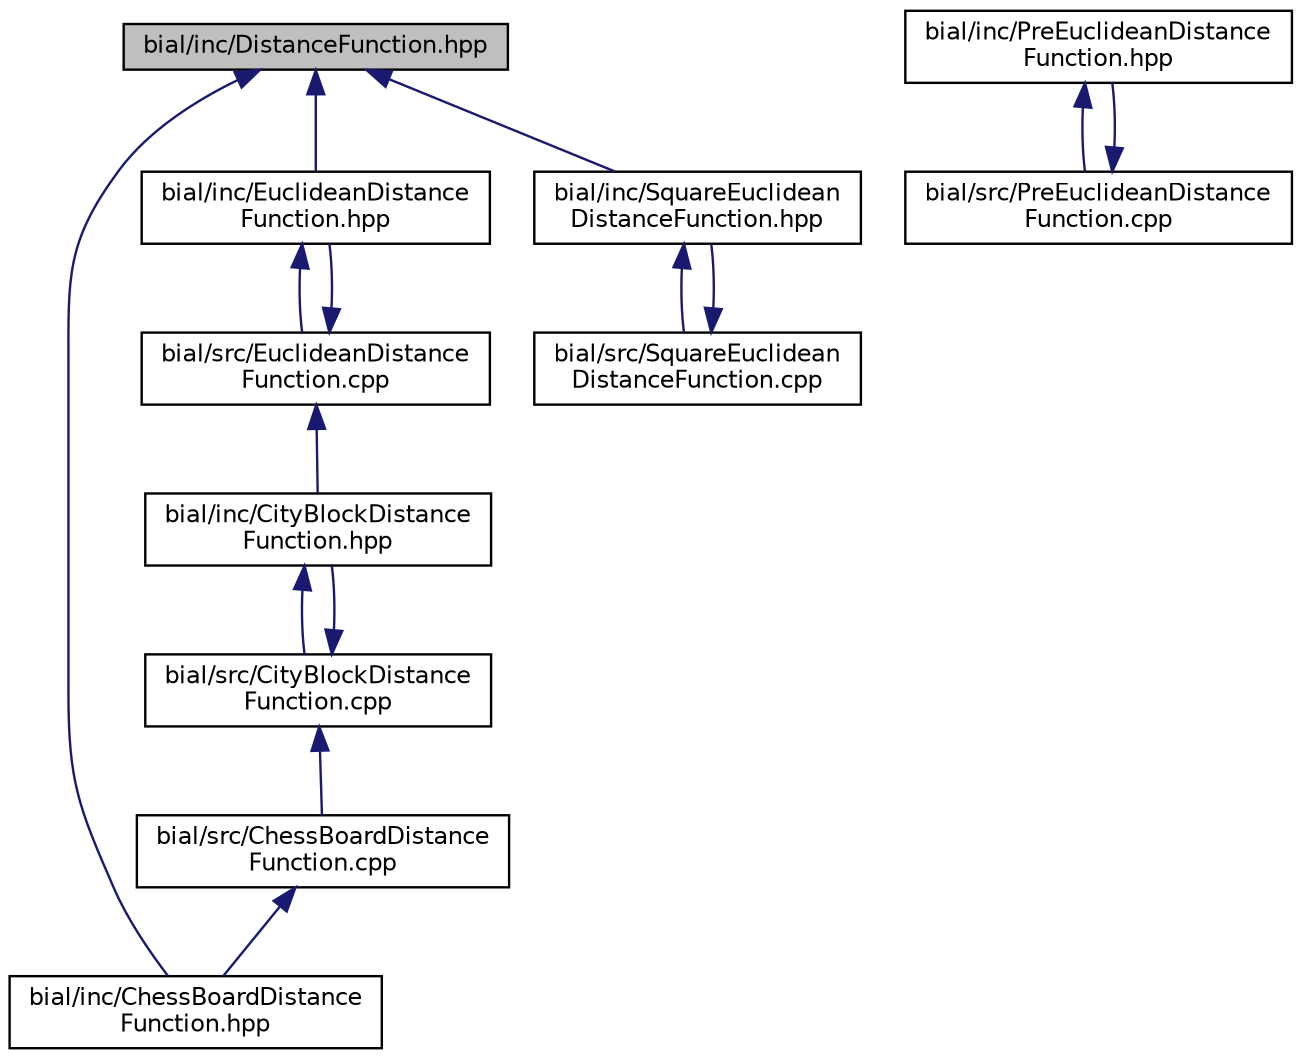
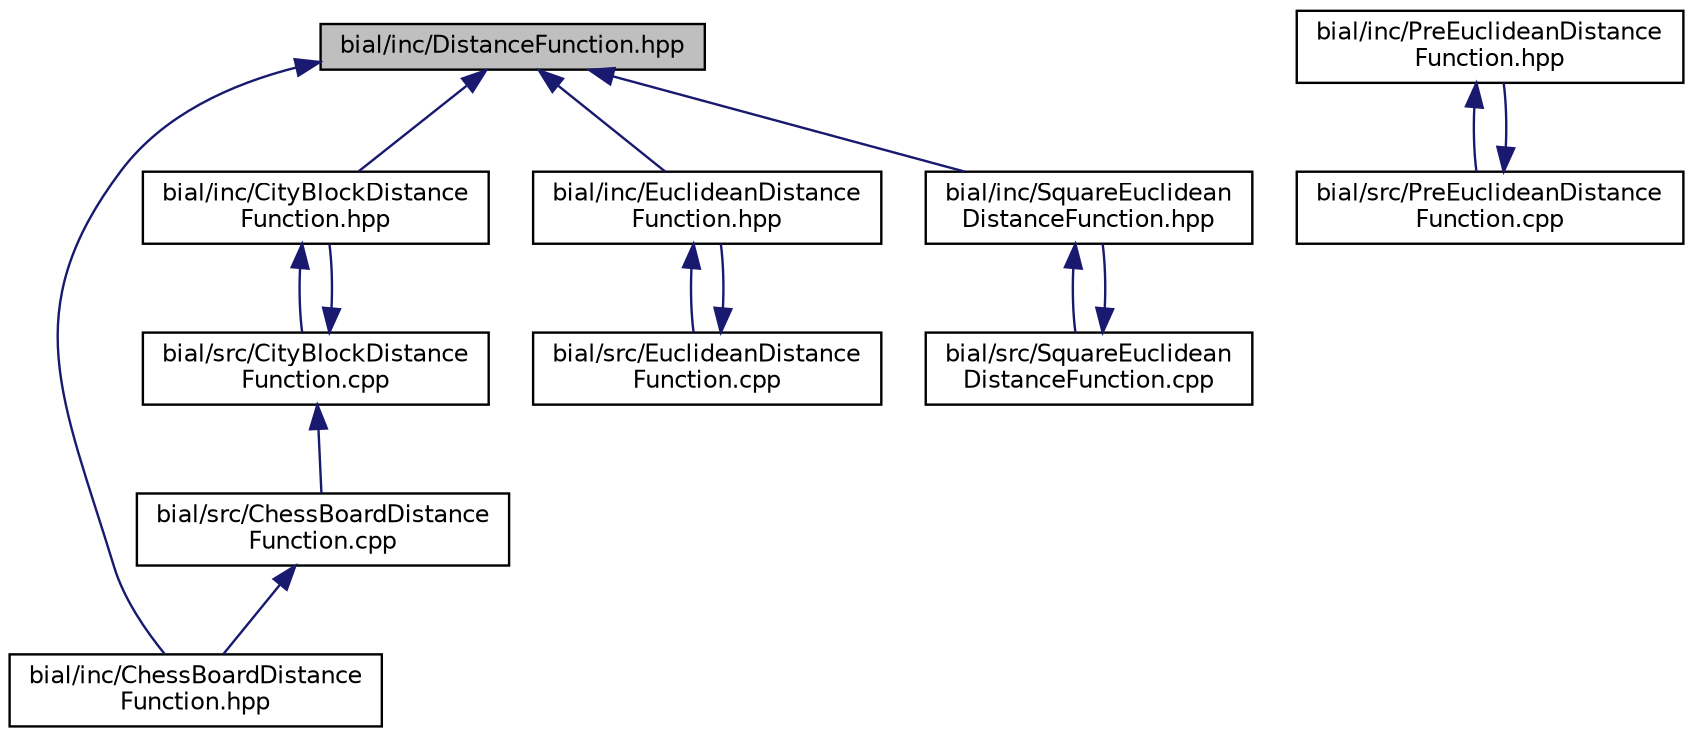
(317, 461) -> (412, 129)
